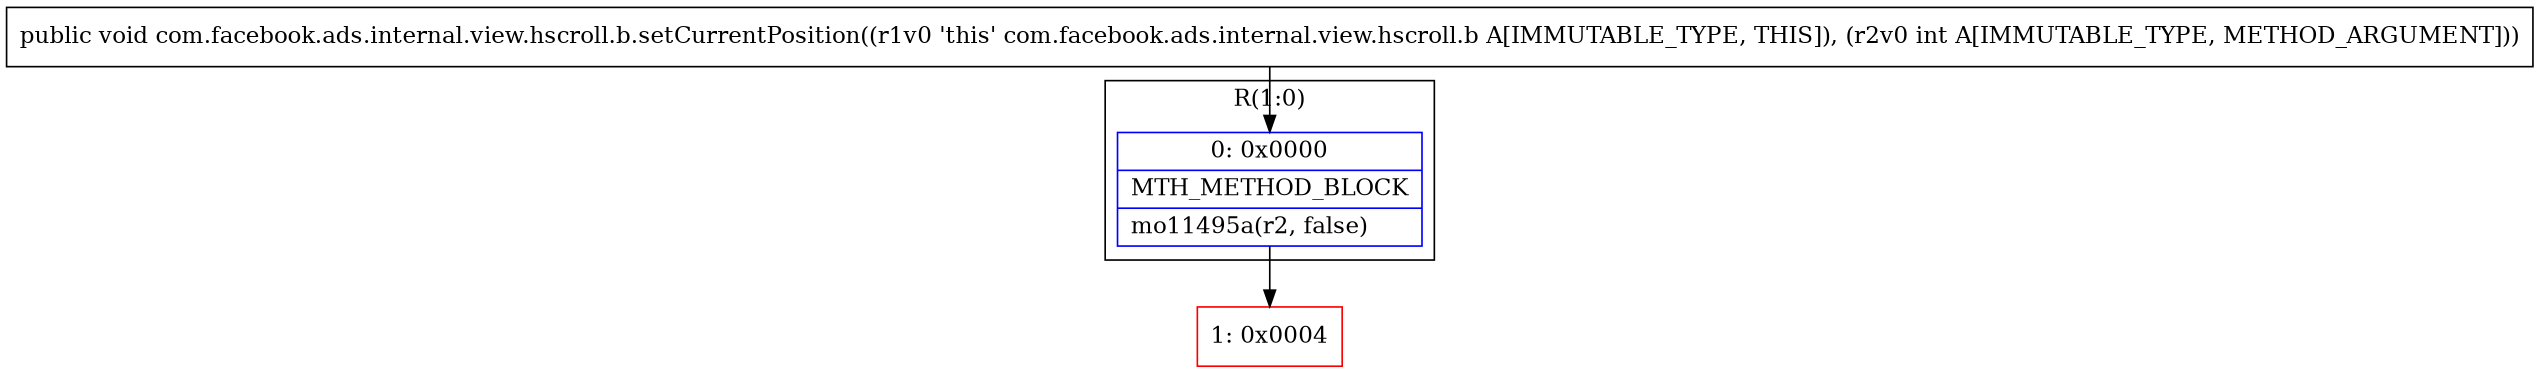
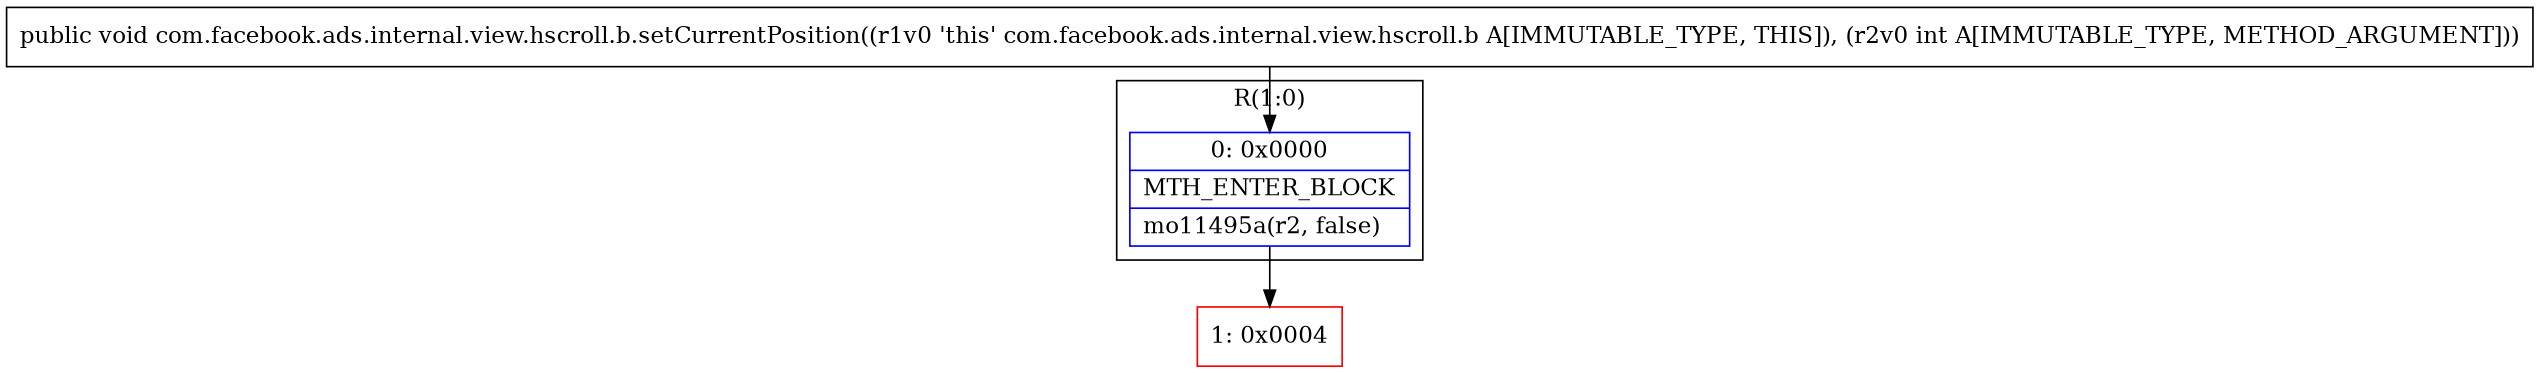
(1270, 188) -> (1270, 188)
